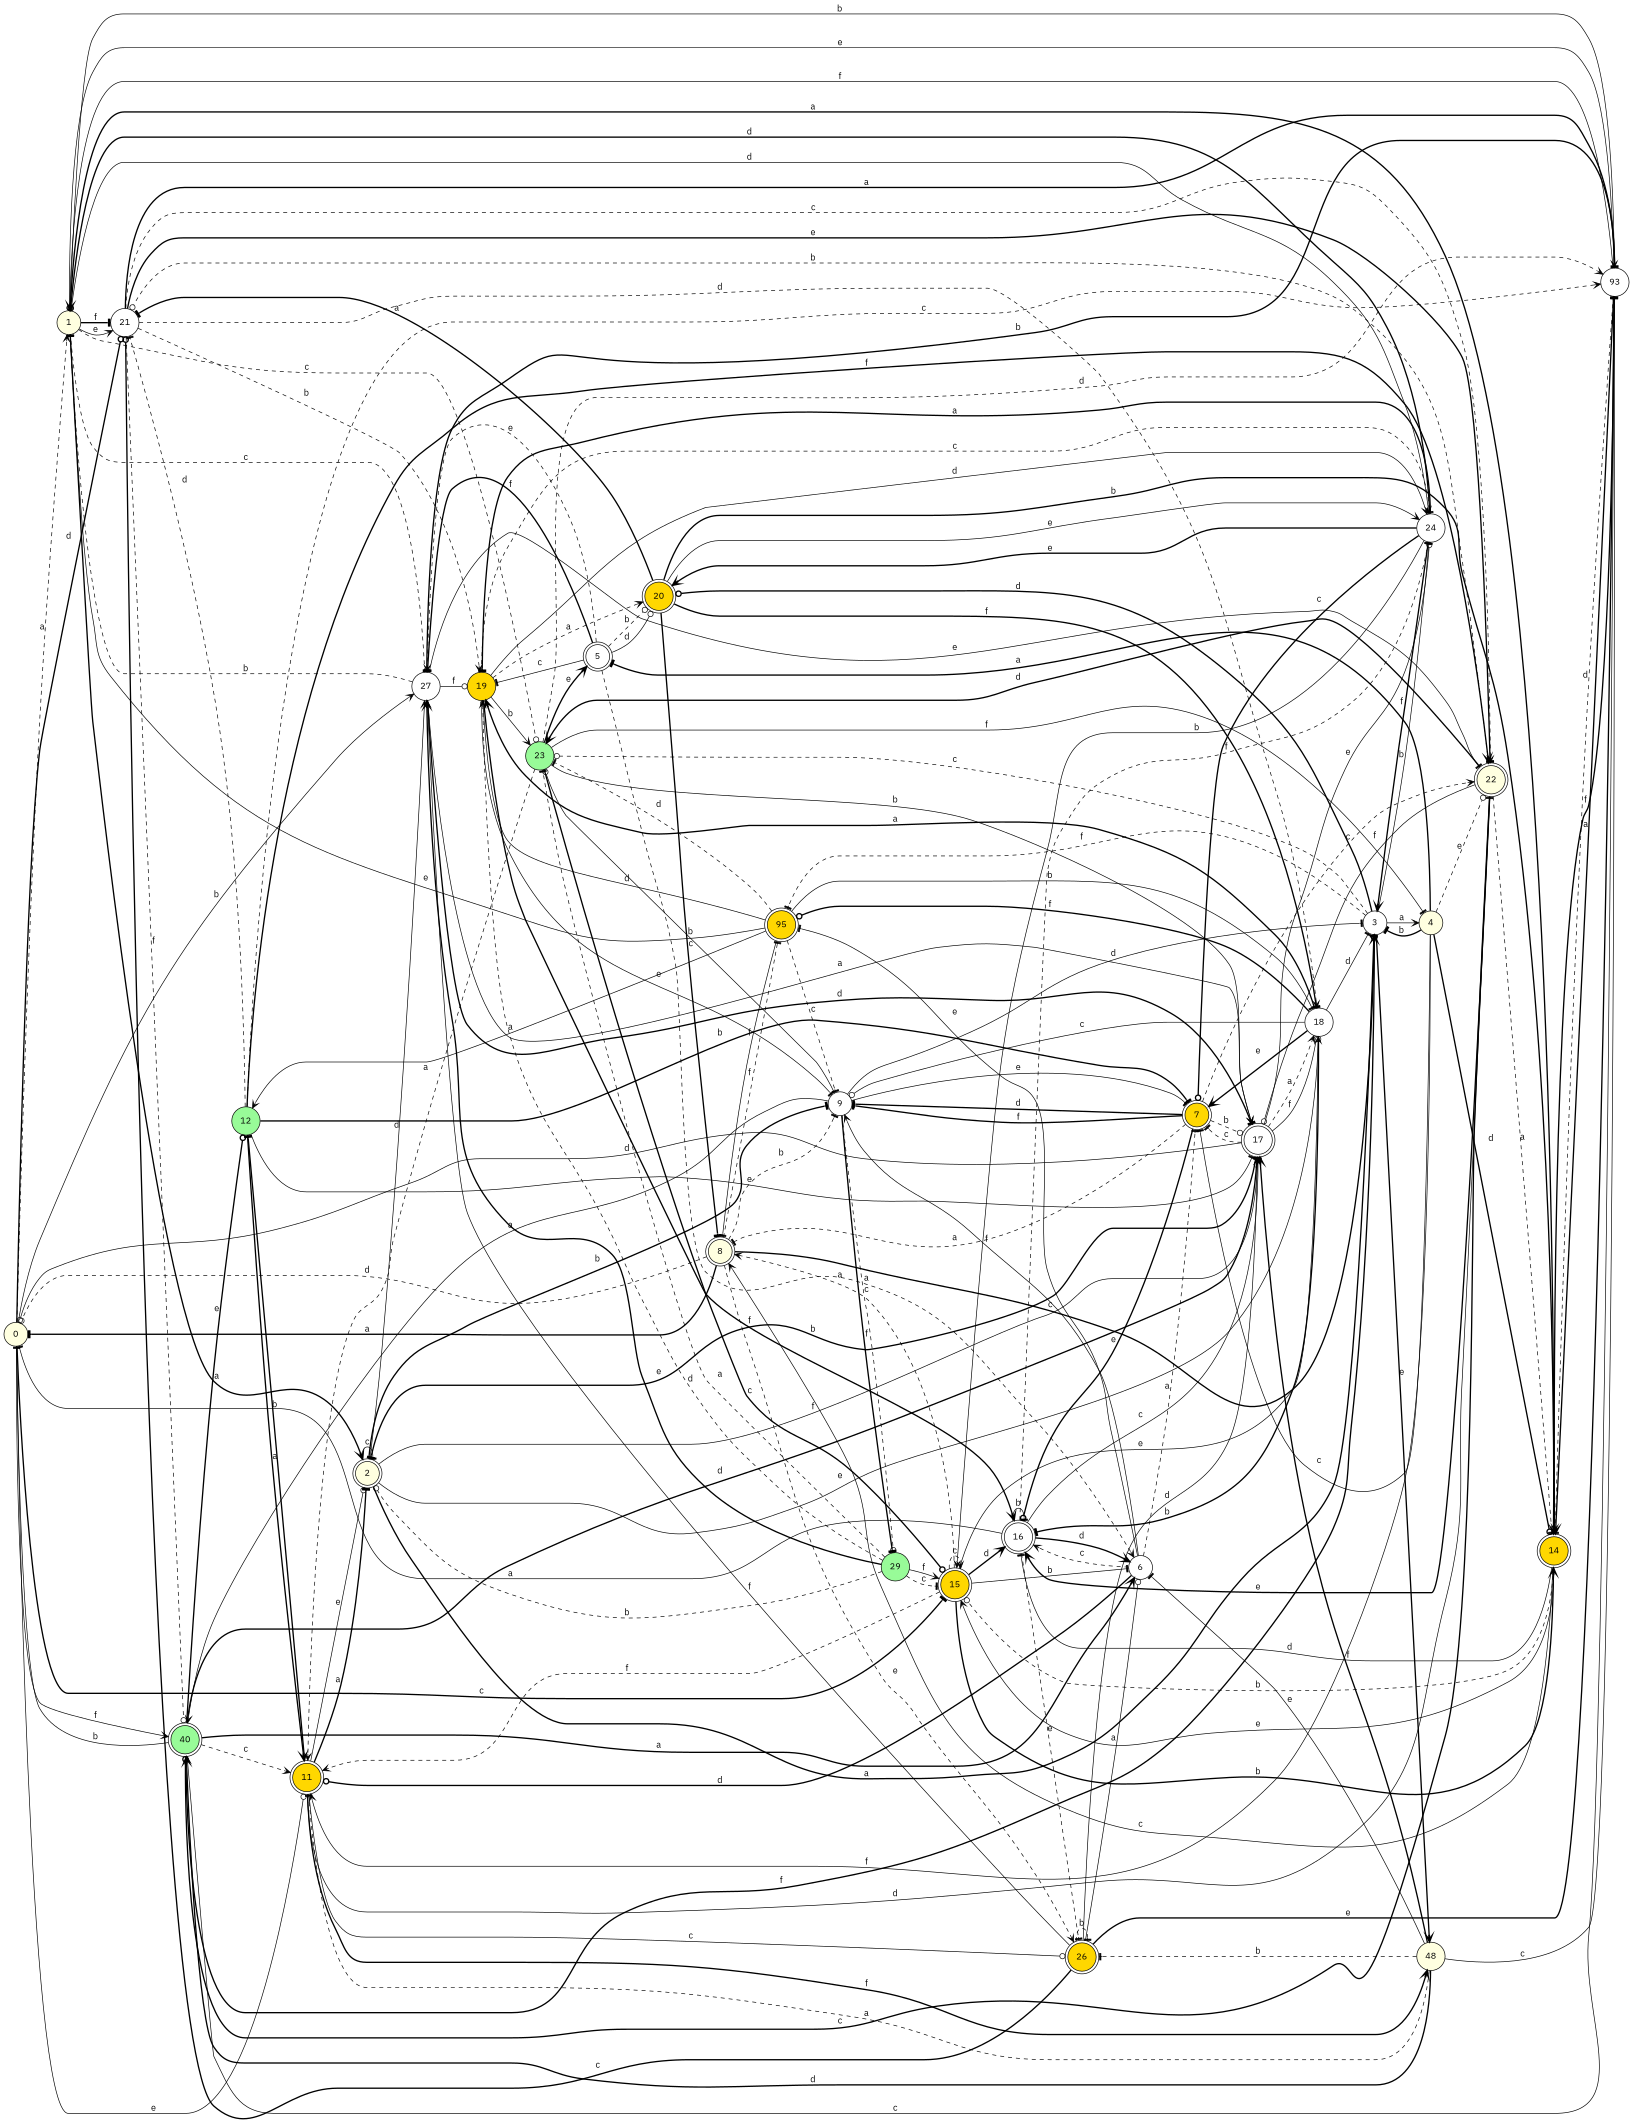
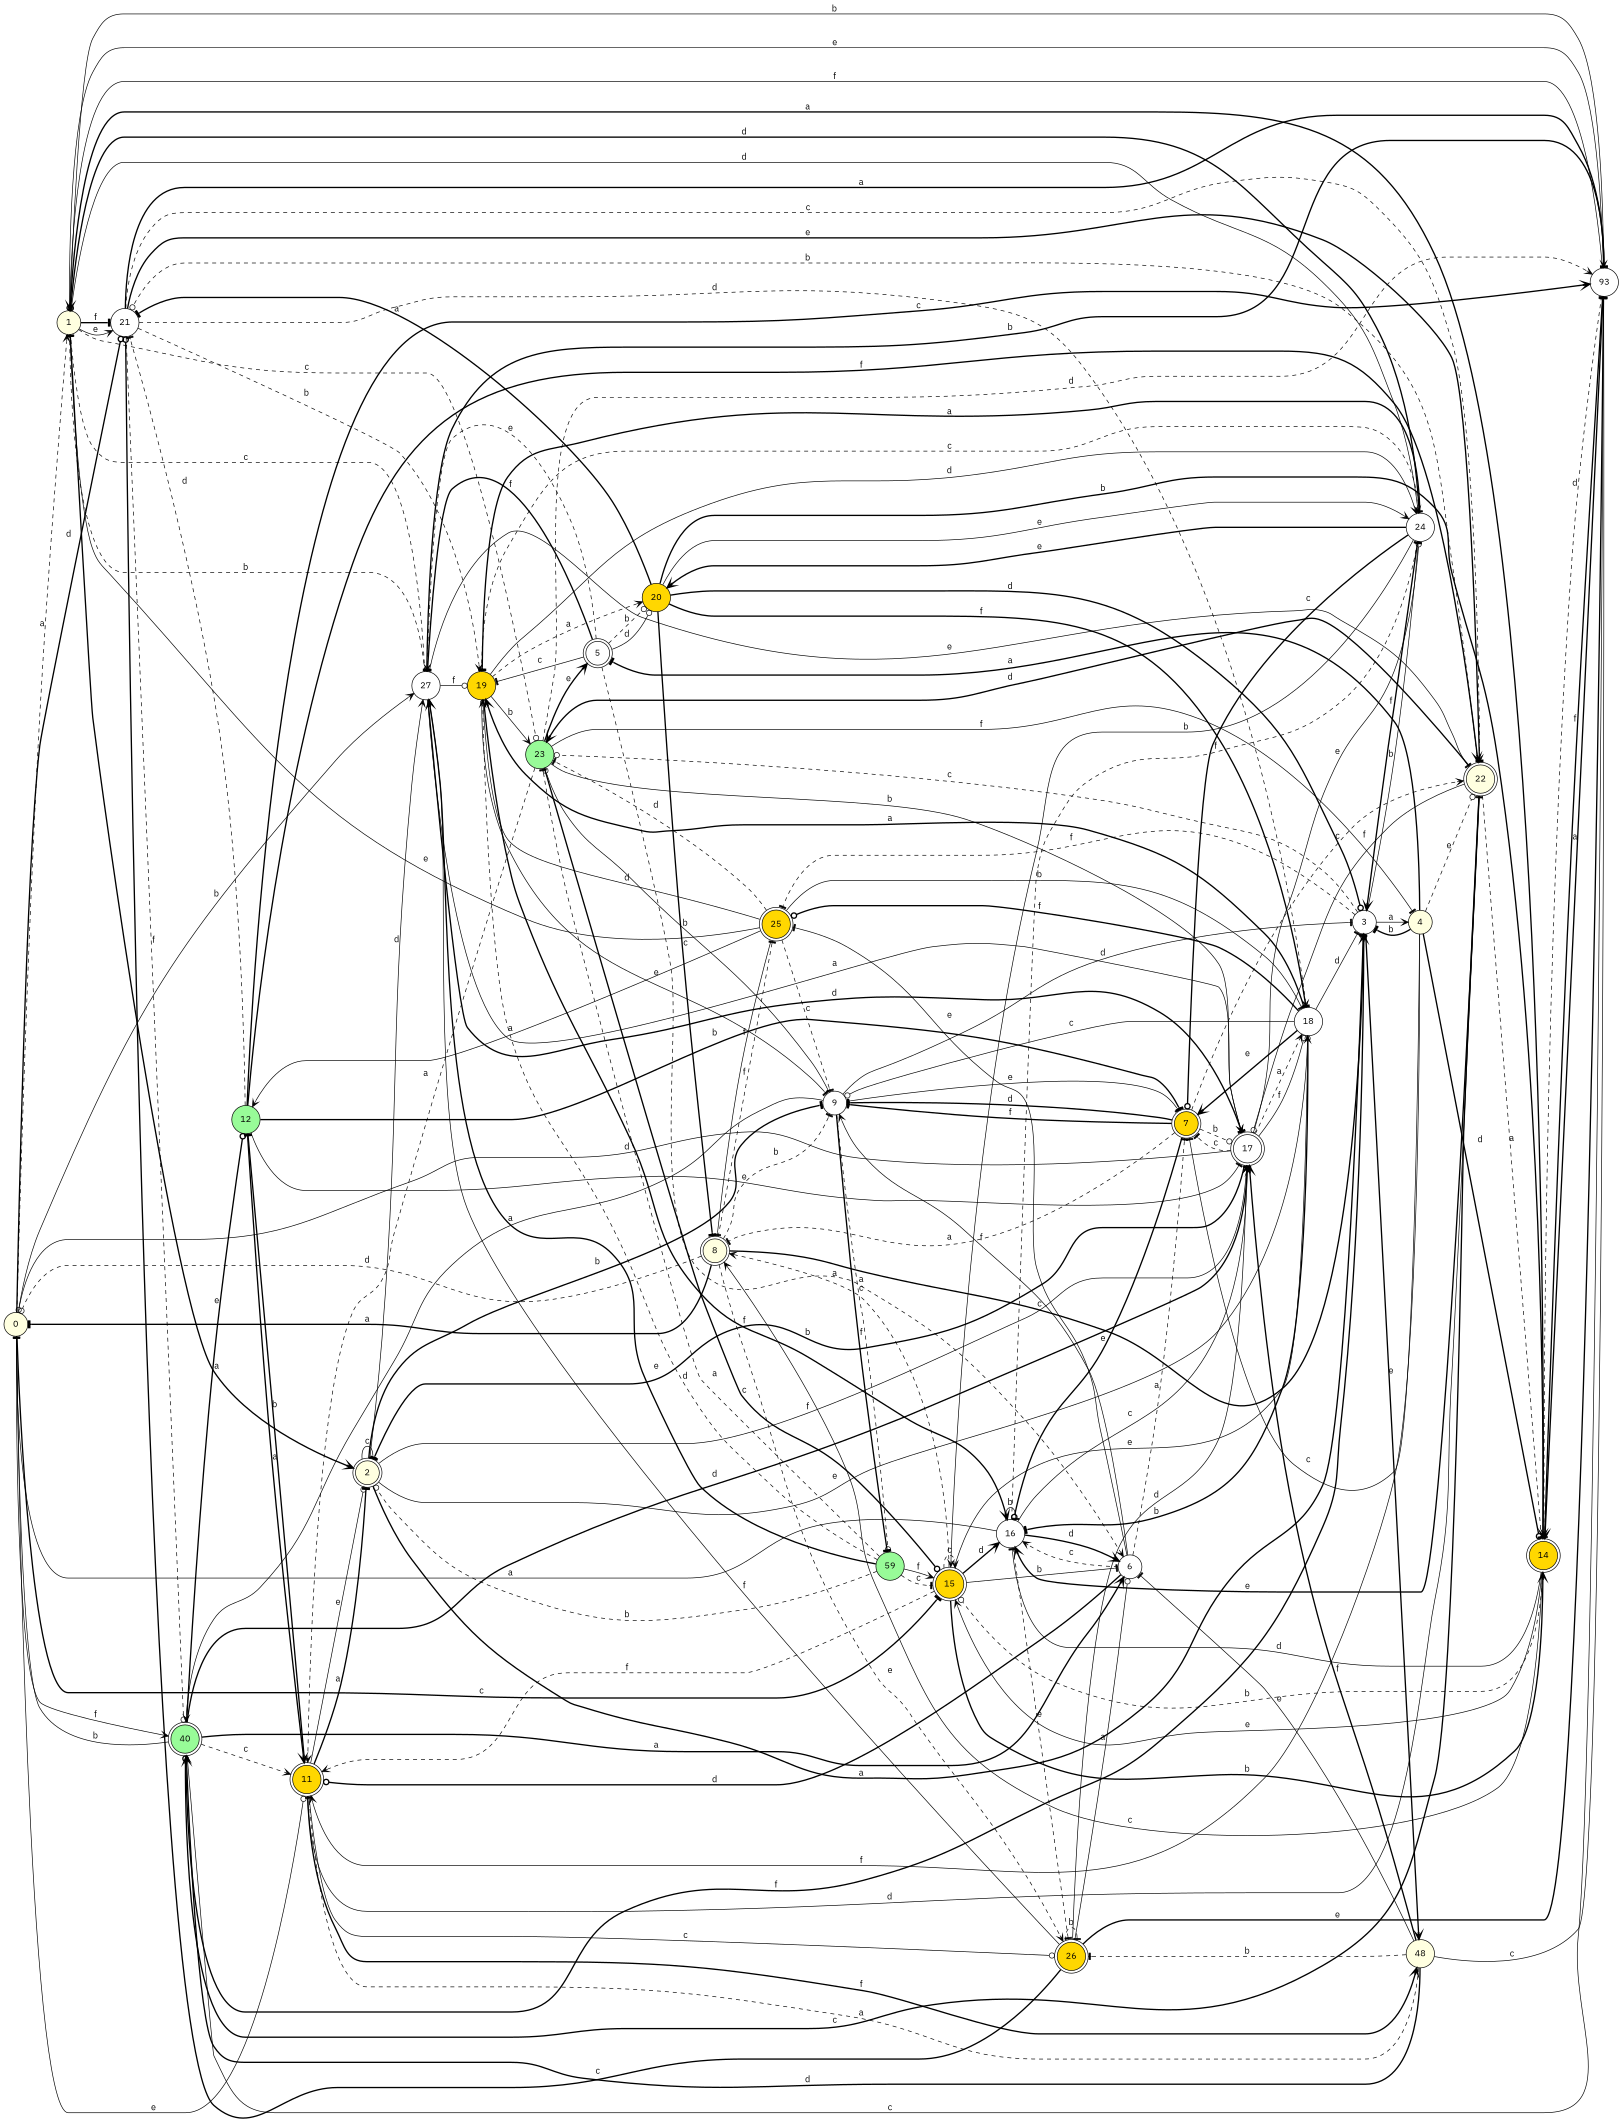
(605, 322) -> (600, 322)
(659, 596) -> (656, 598)
(1105, 603) -> (1092, 602)
(781, 925) -> (776, 924)
(1018, 1537) -> (1011, 1534)
(895, 1567) -> (890, 1566)
